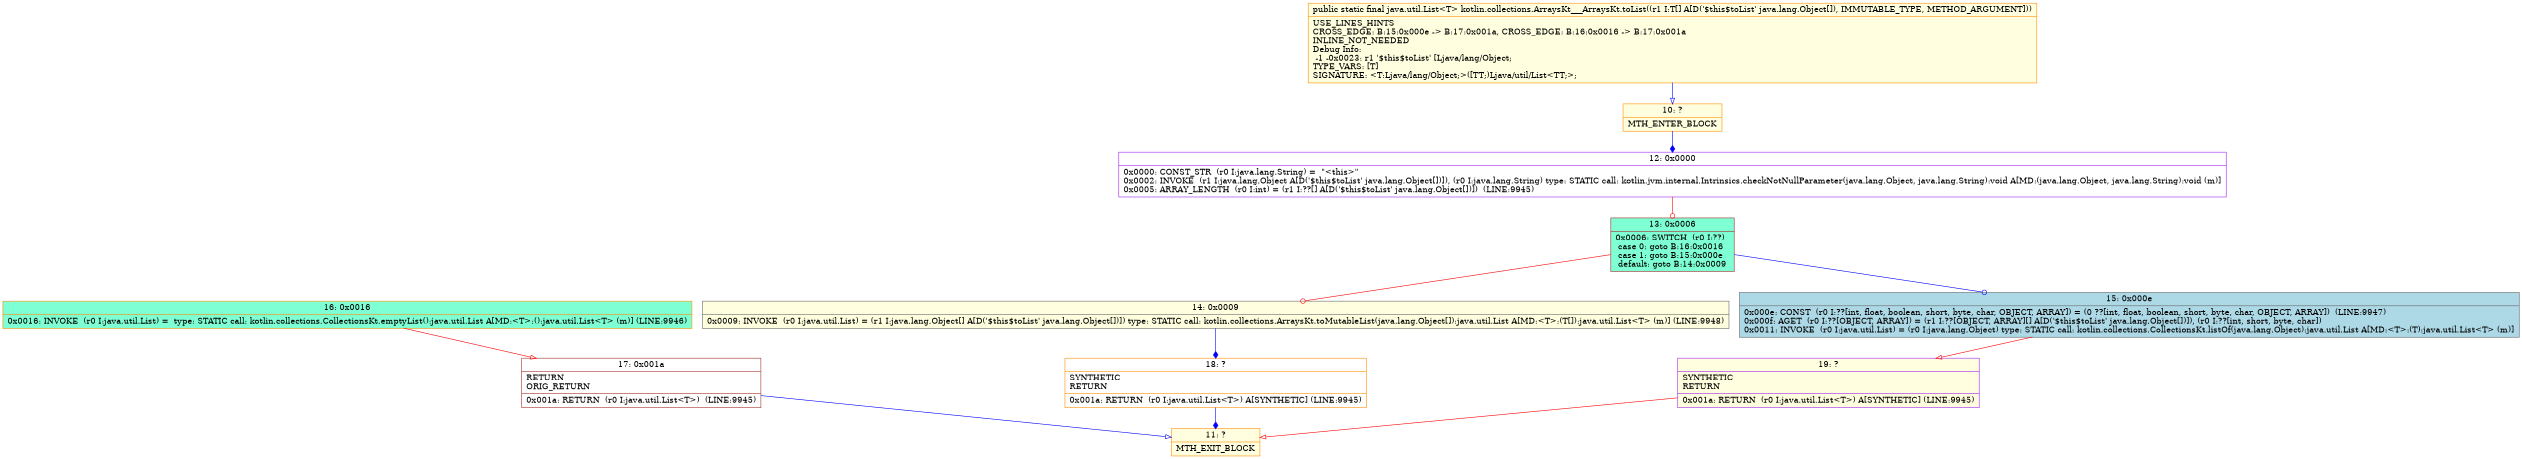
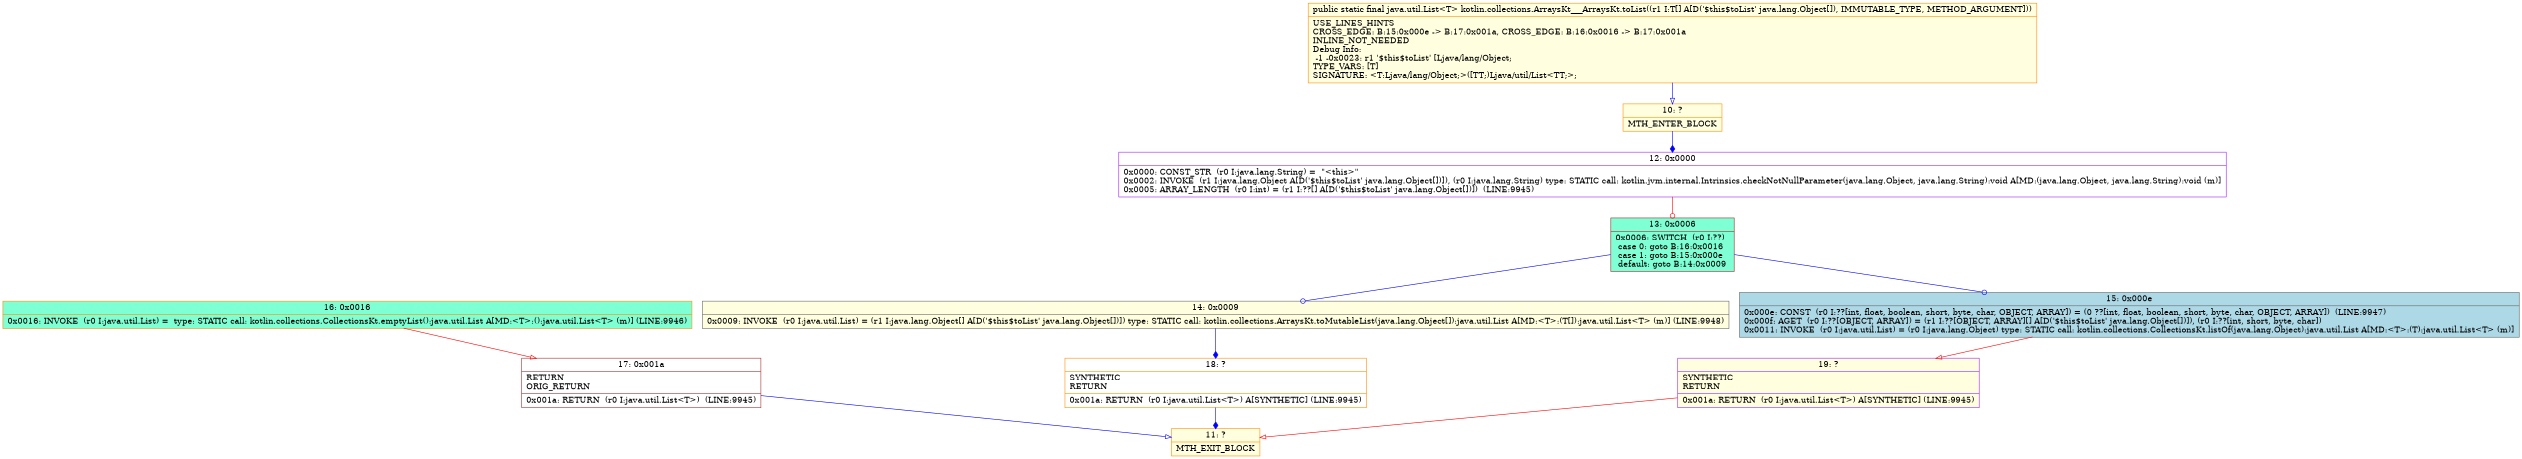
(1458, 278) -> (1458, 278)
